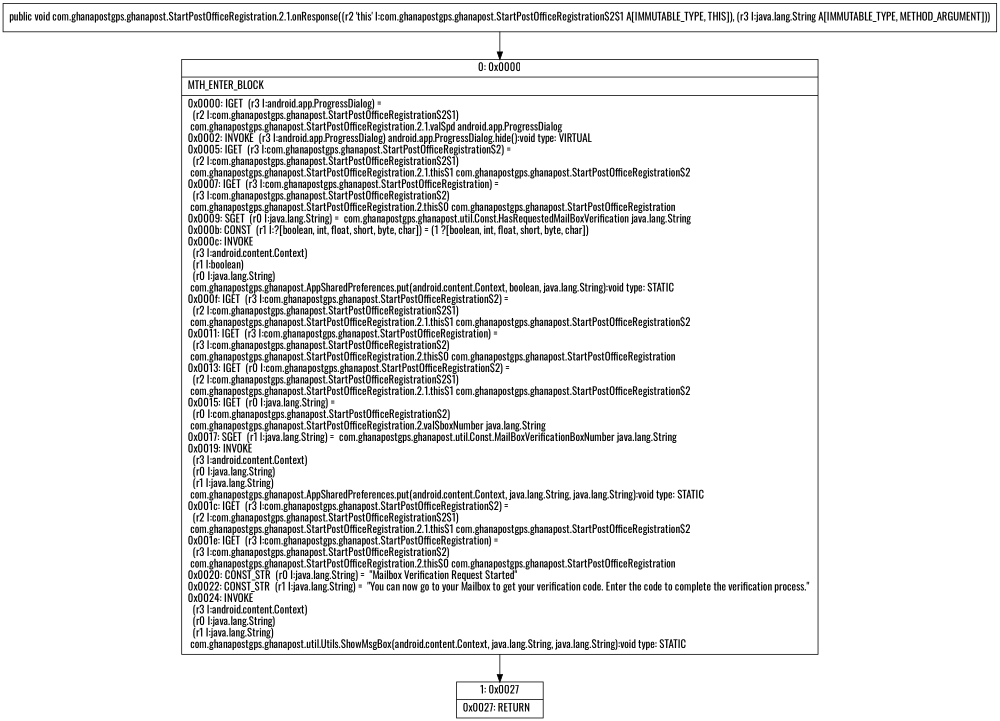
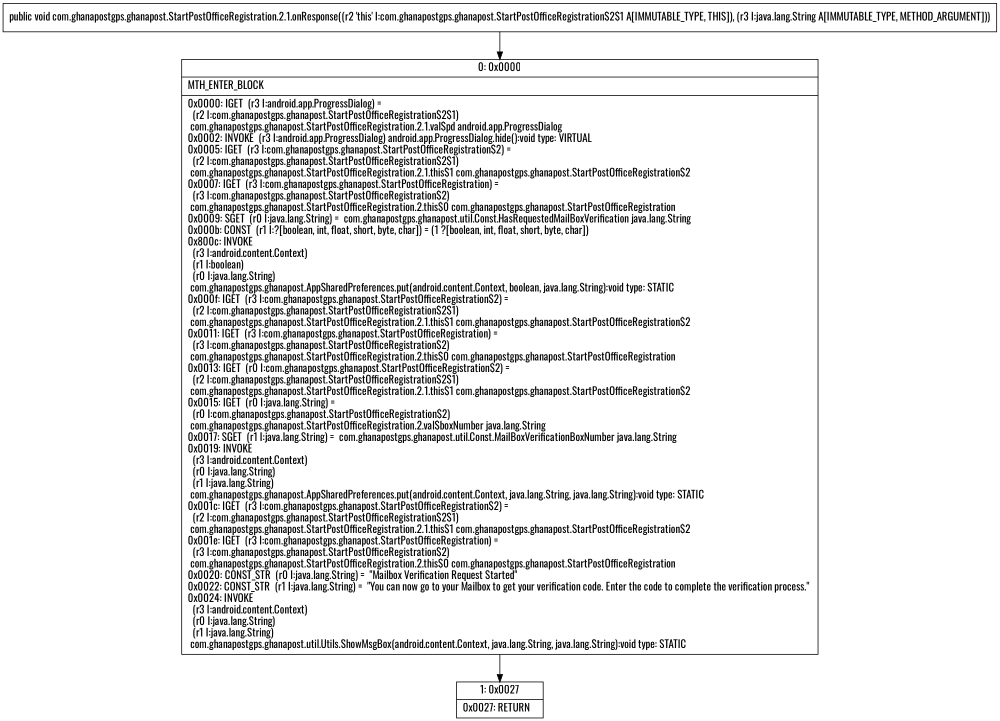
(223, 242) -> (223, 242)
